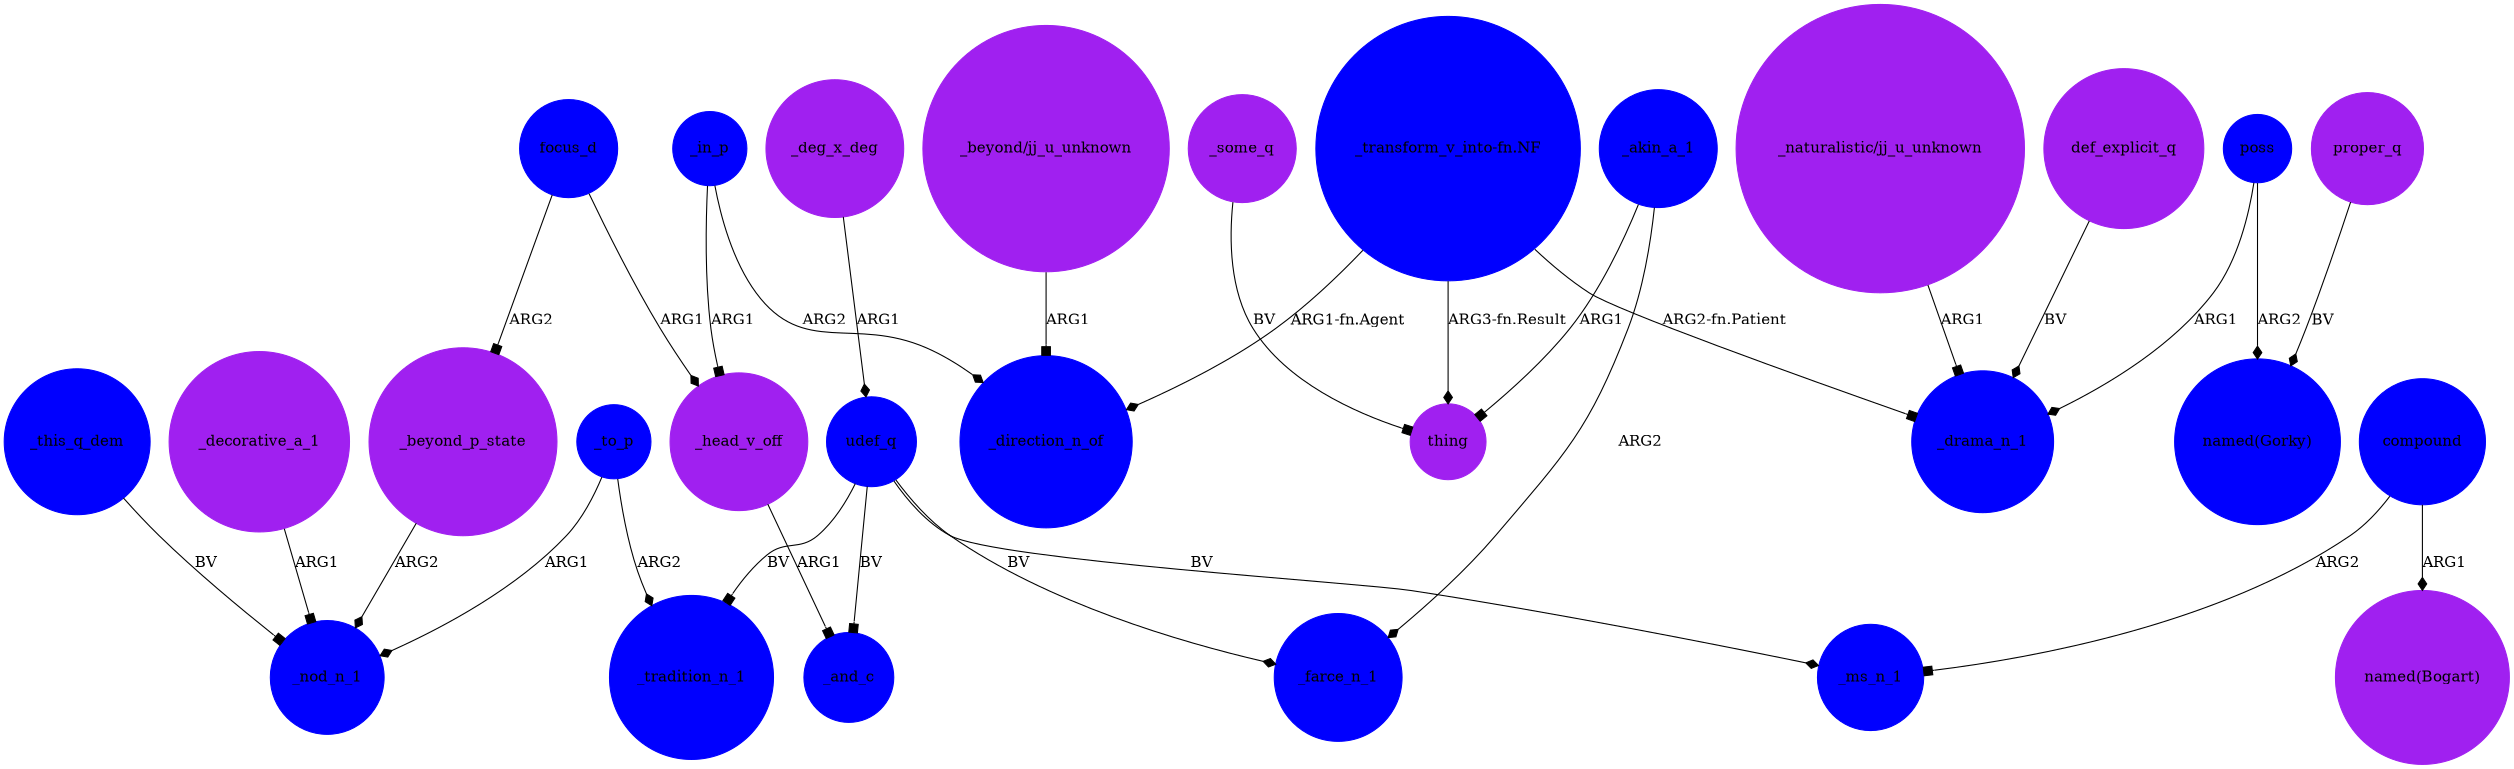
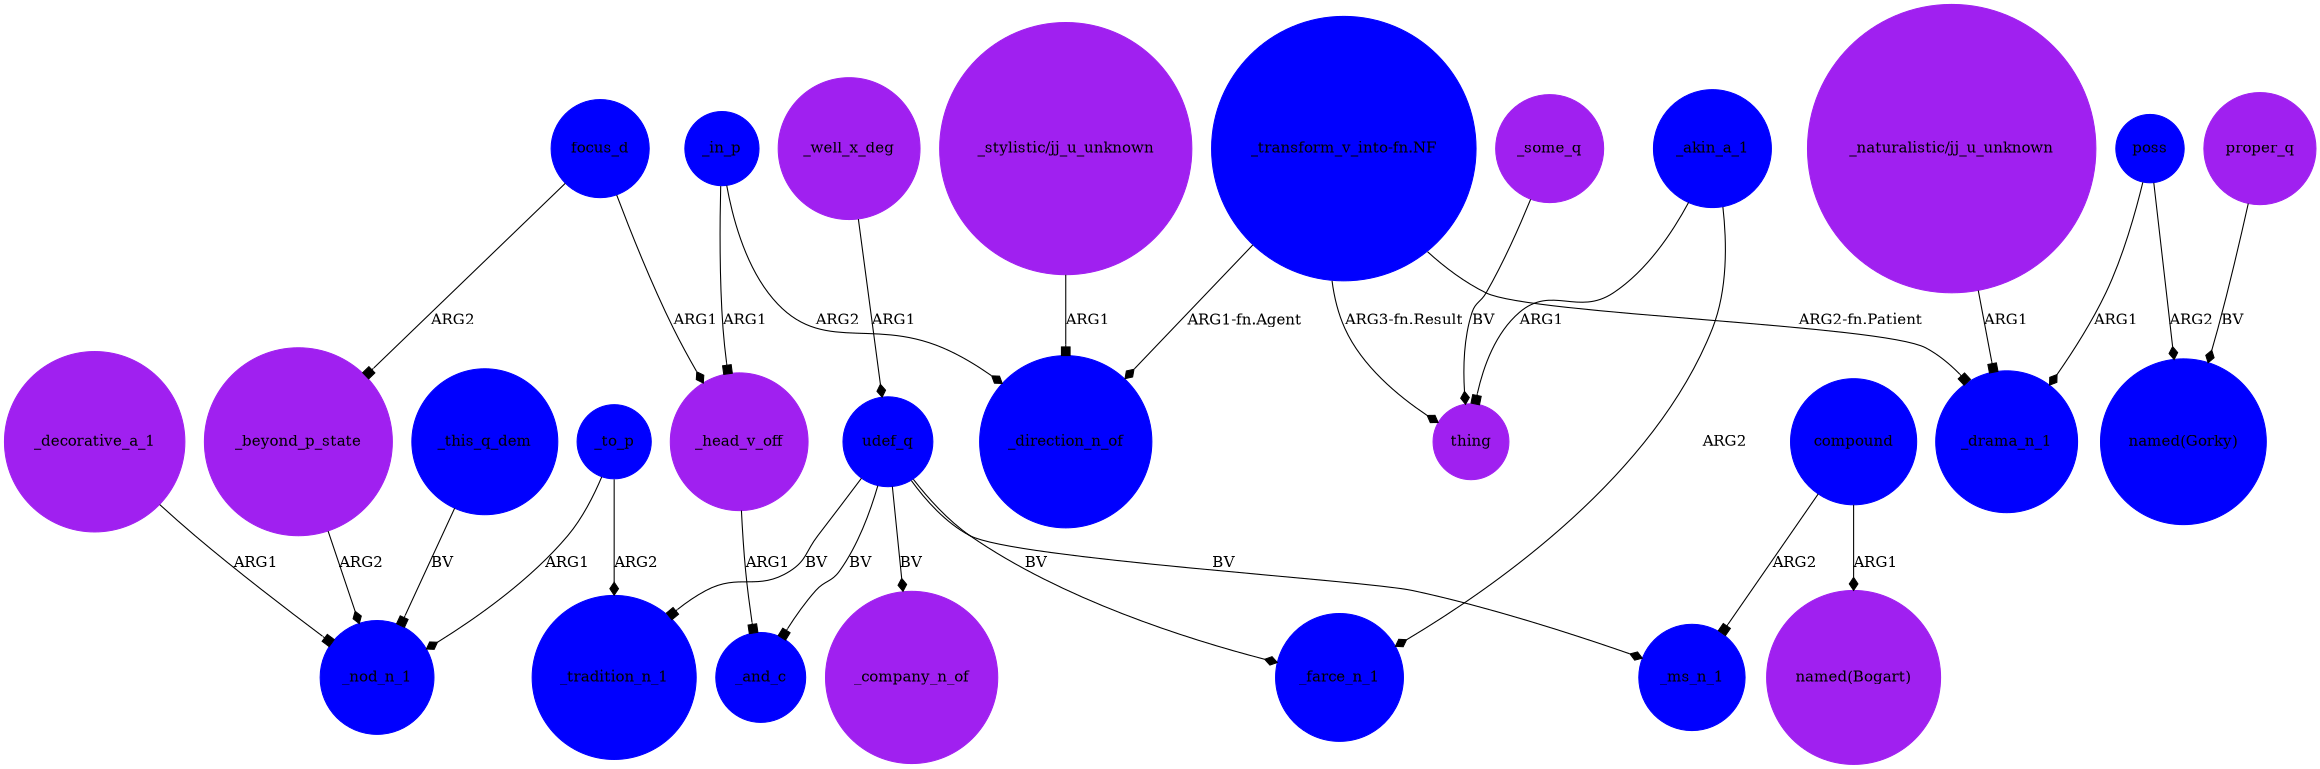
(835, 149) -> (849, 149)
(1046, 149) -> (1066, 149)
(2124, 149) -> none
(1269, 349) -> (1491, 284)
none -> (912, 677)
